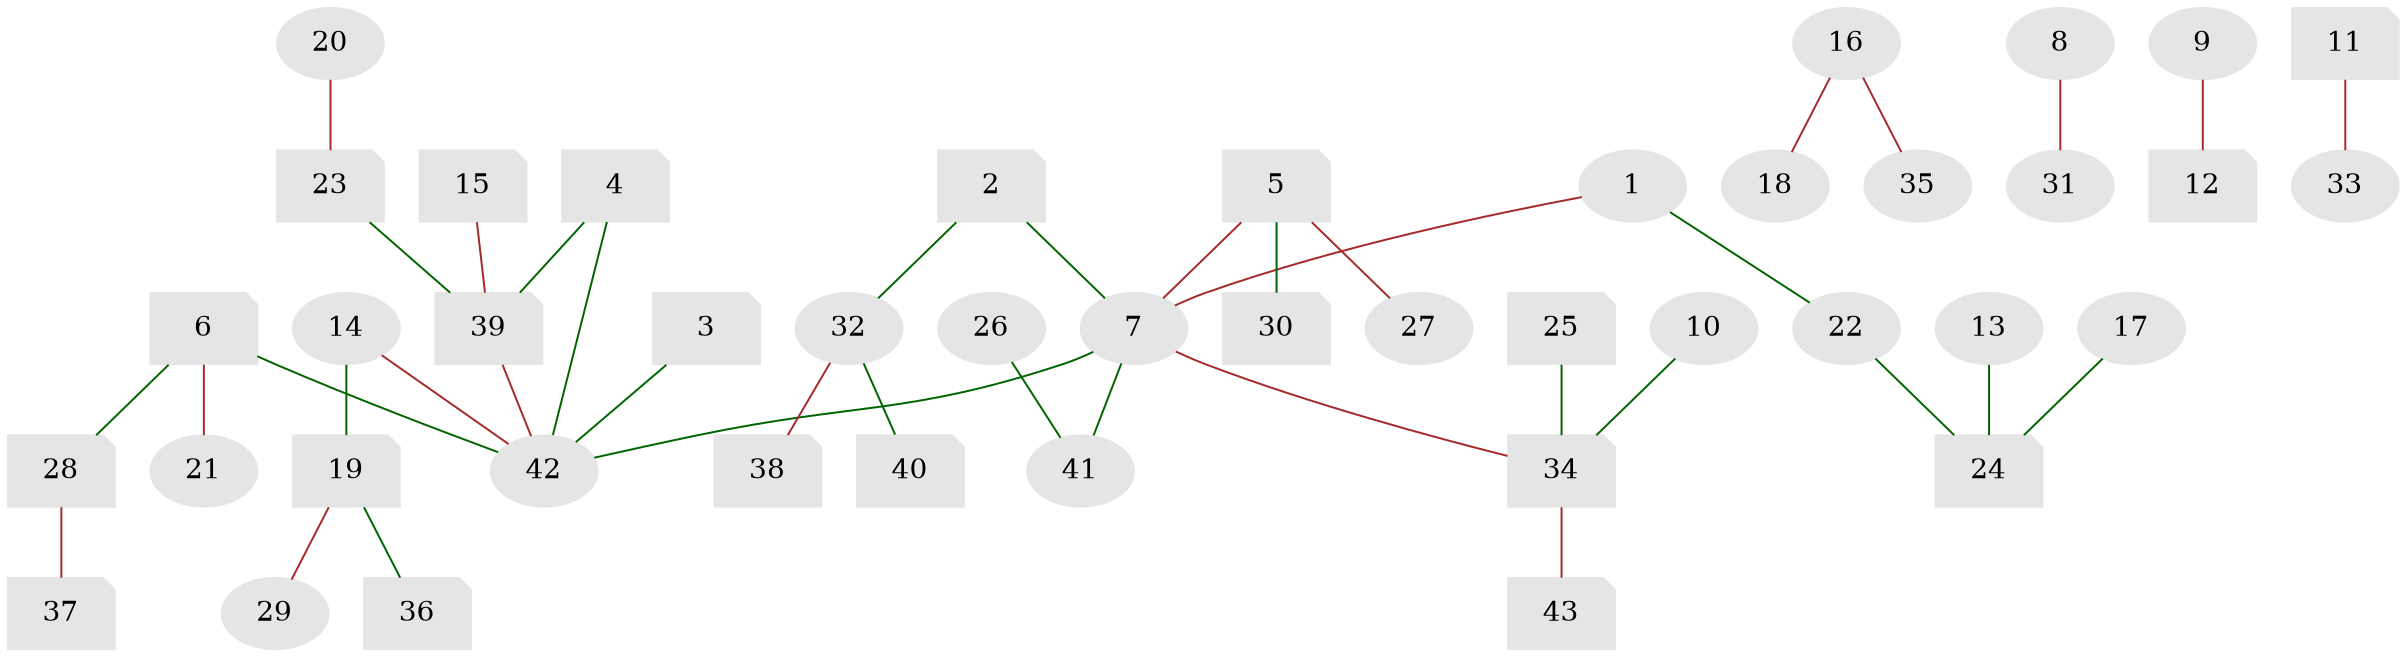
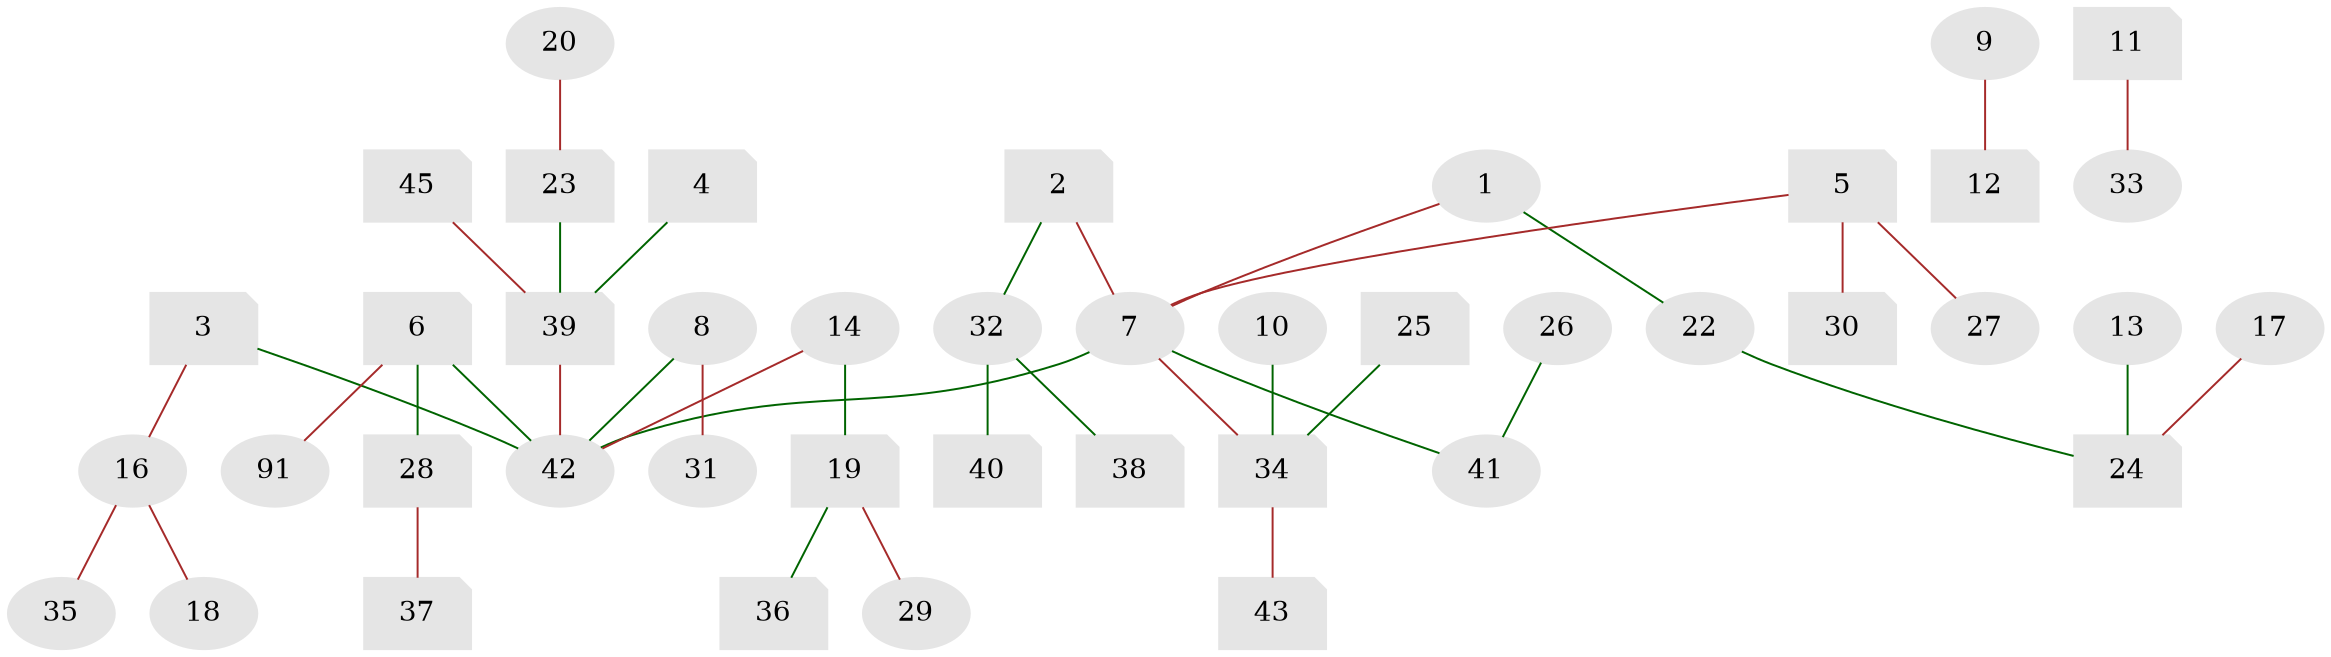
(473, 186) -> (418, 186)
(1277, 256) -> (1843, 257)
(1066, 260) -> (1095, 258)
(580, 328) -> (632, 400)
(2063, 397) -> (2202, 397)
(809, 399) -> (1056, 397)
none -> (168, 401)
(204, 471) -> (275, 471)
